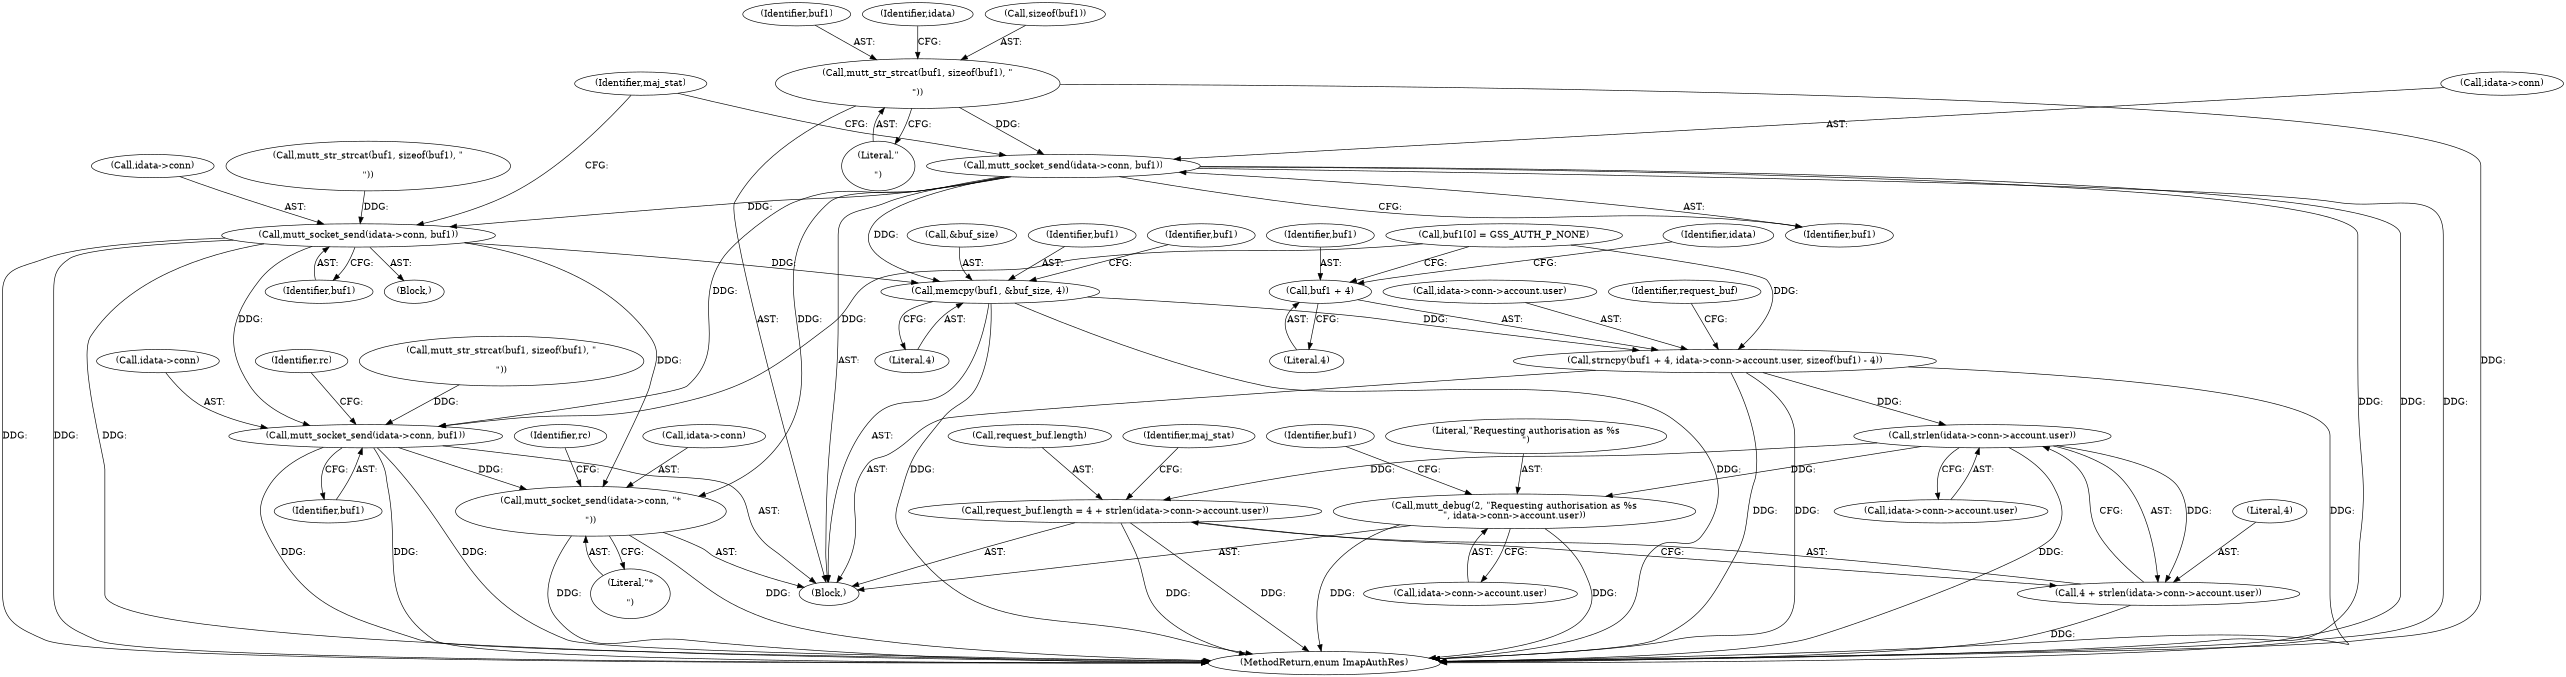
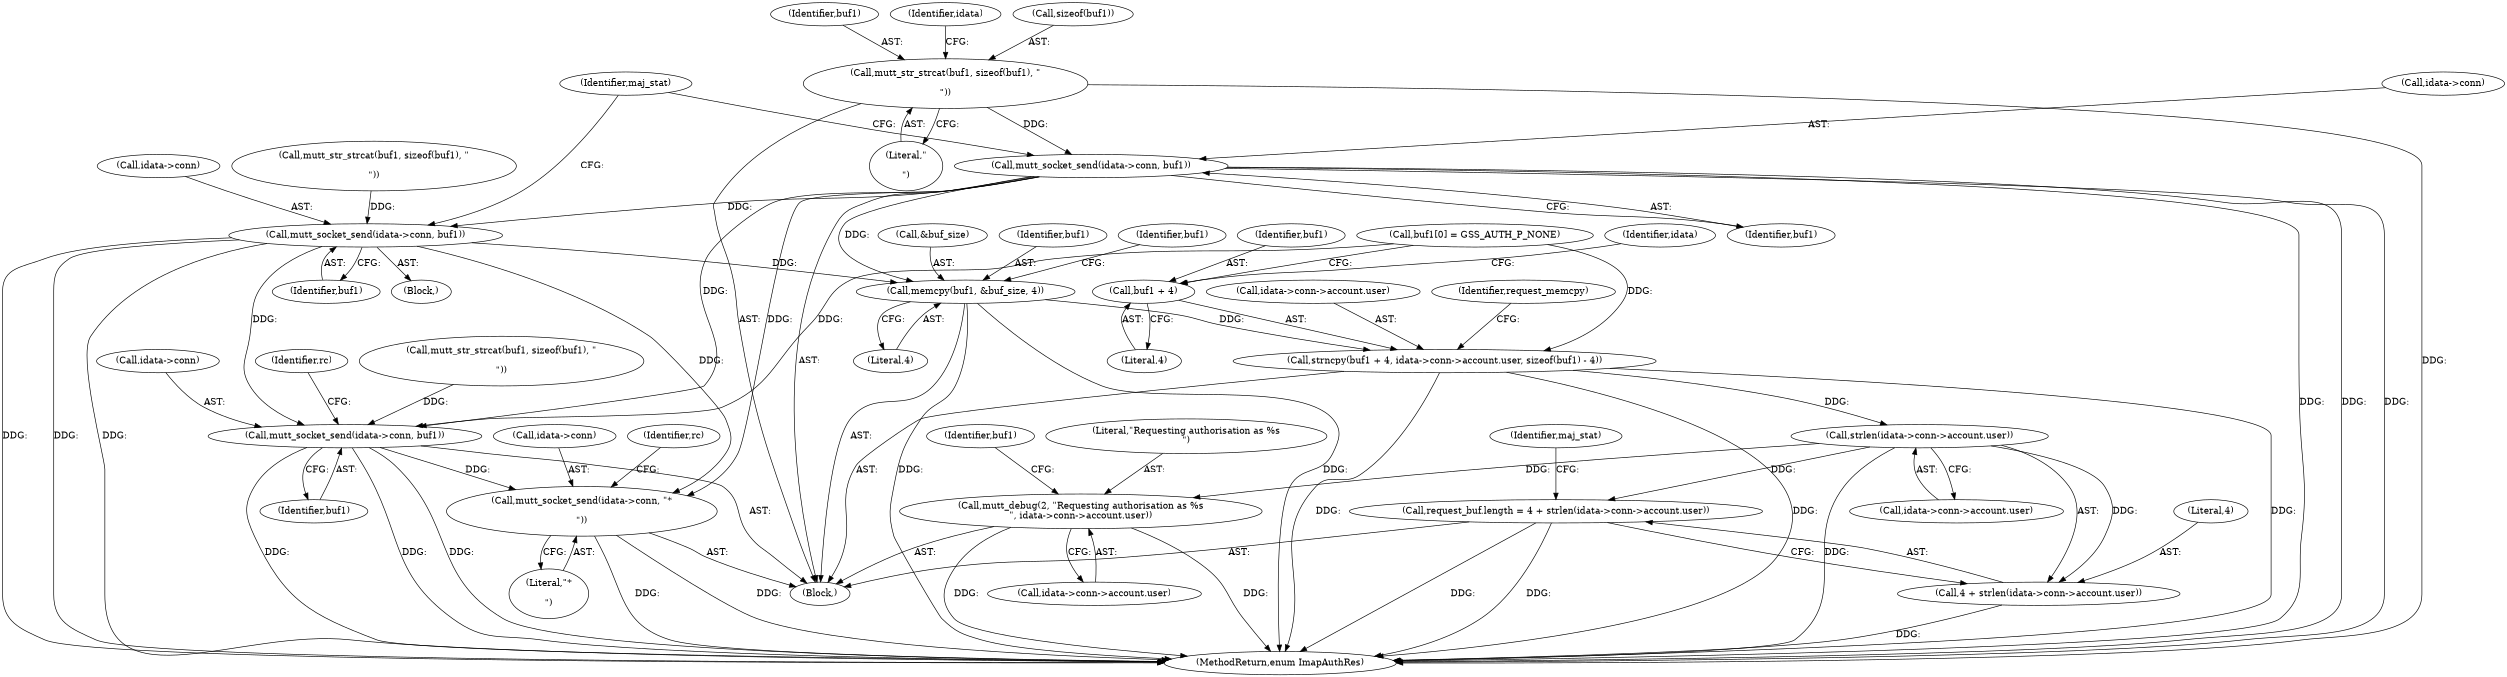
(1685, 292) -> (1524, 292)
(1030, 436) -> none
(2092, 516) -> none
